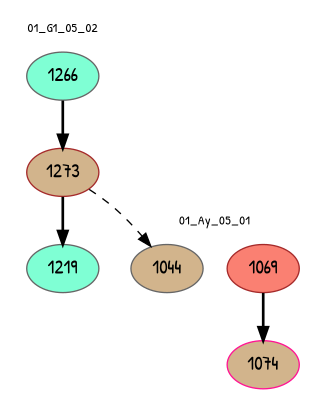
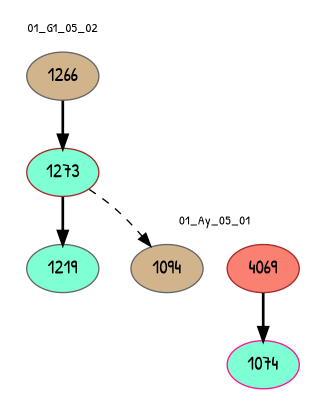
(63, 76) -> (63, 76)
(63, 172) -> (63, 172)
(167, 269) -> (167, 269)
(263, 269) -> (263, 269)
(263, 365) -> (263, 365)
